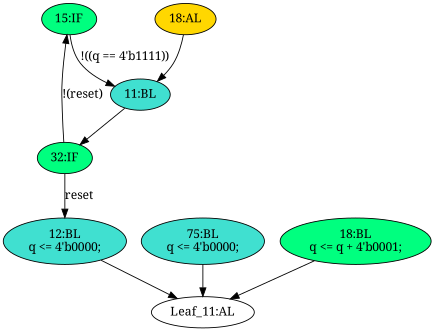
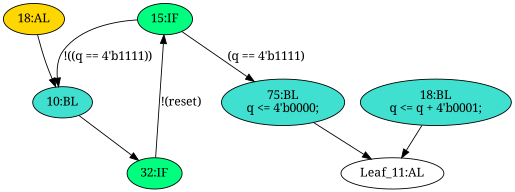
none -> (214, 54)
(140, 95) -> (63, 102)
(65, 241) -> none
(356, 241) -> (436, 102)
